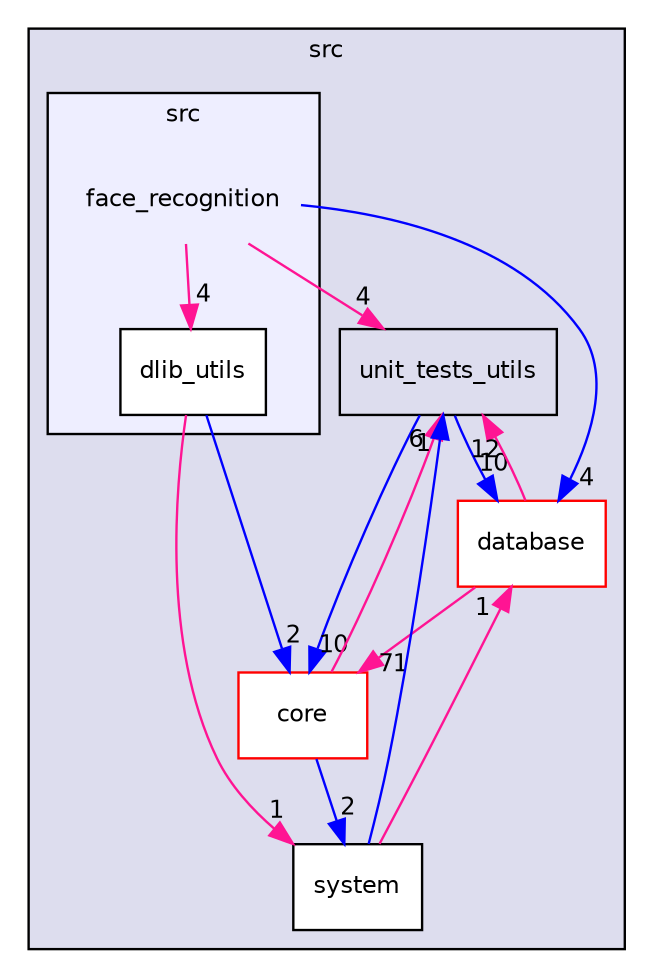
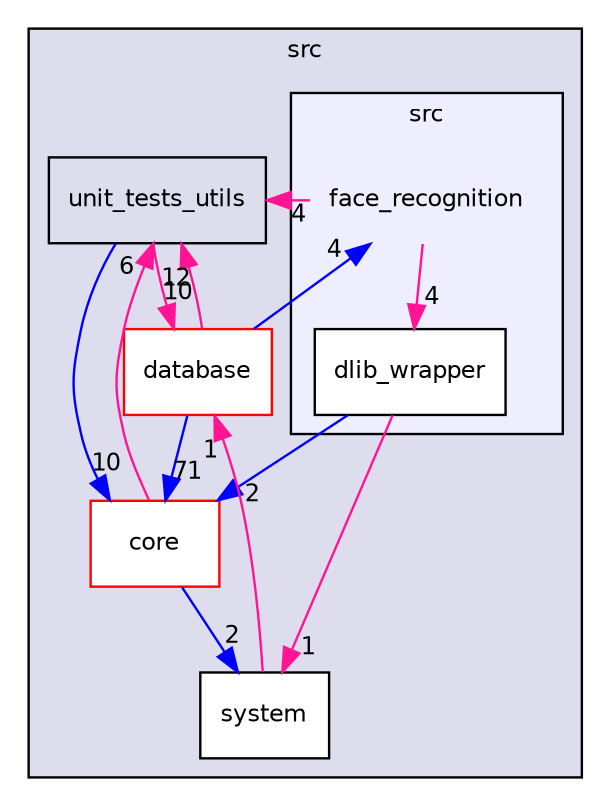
(523, 275) -> (307, 290)
(193, 372) -> (410, 372)
(469, 448) -> (159, 275)
(429, 621) -> (179, 447)
(406, 663) -> none
